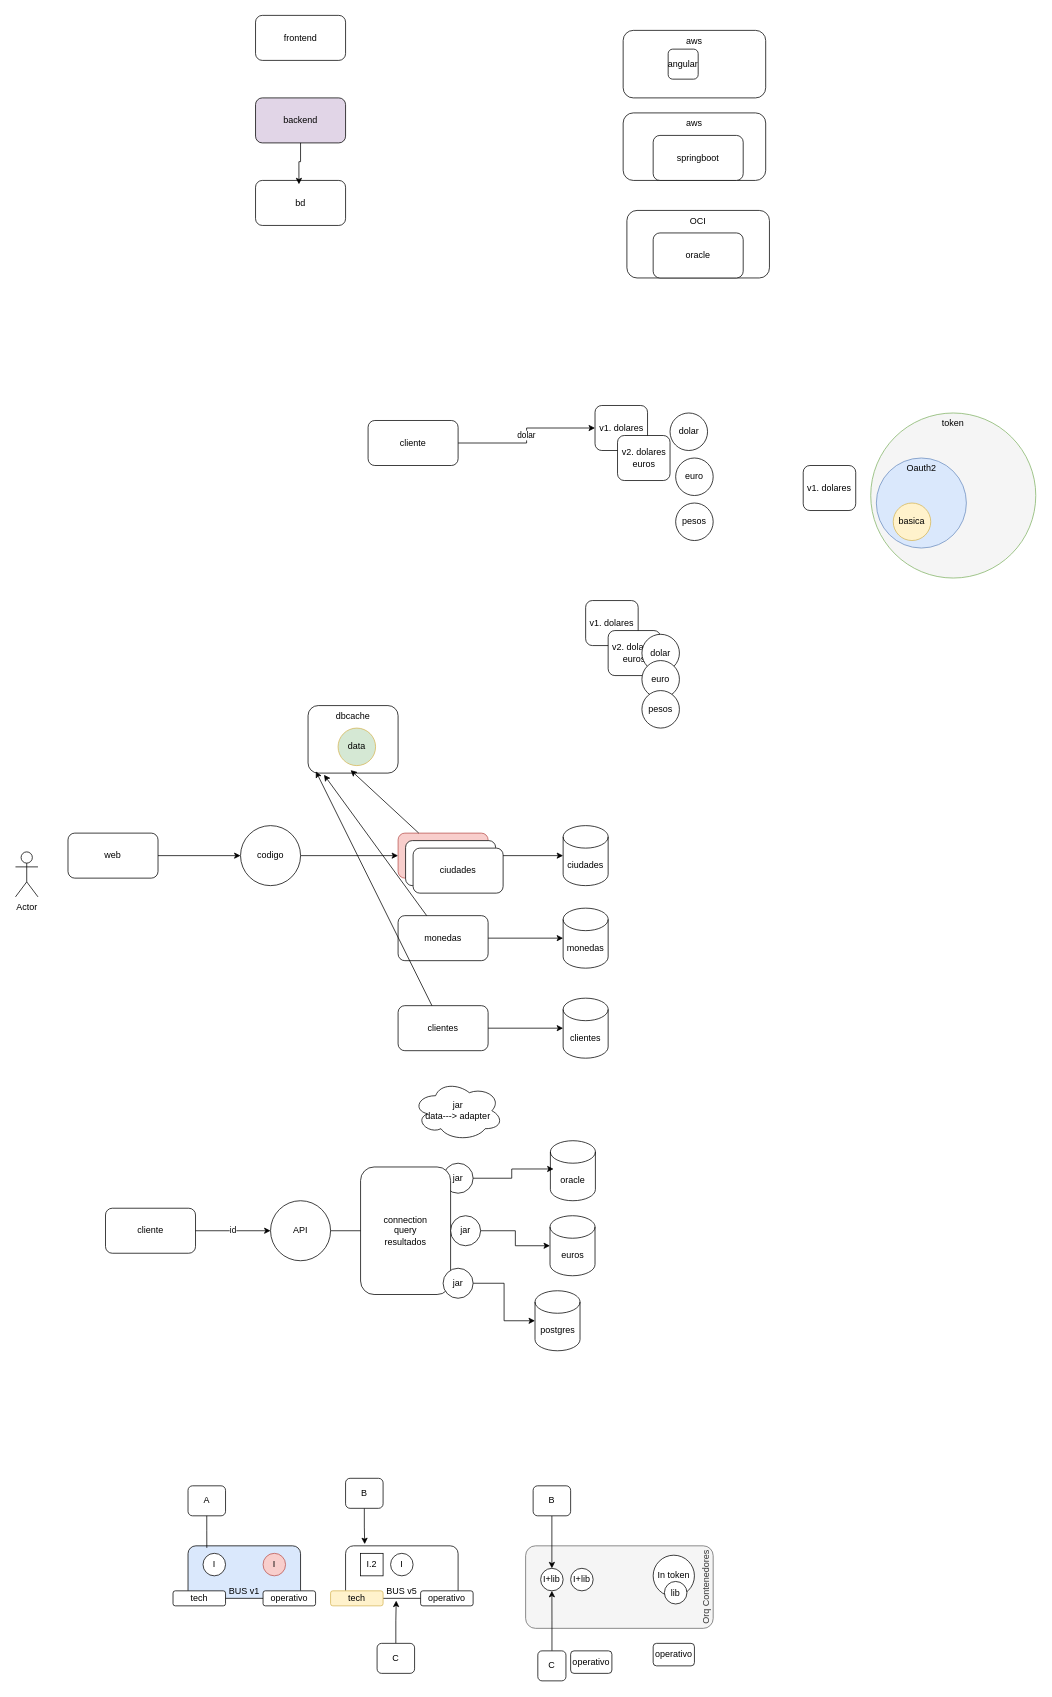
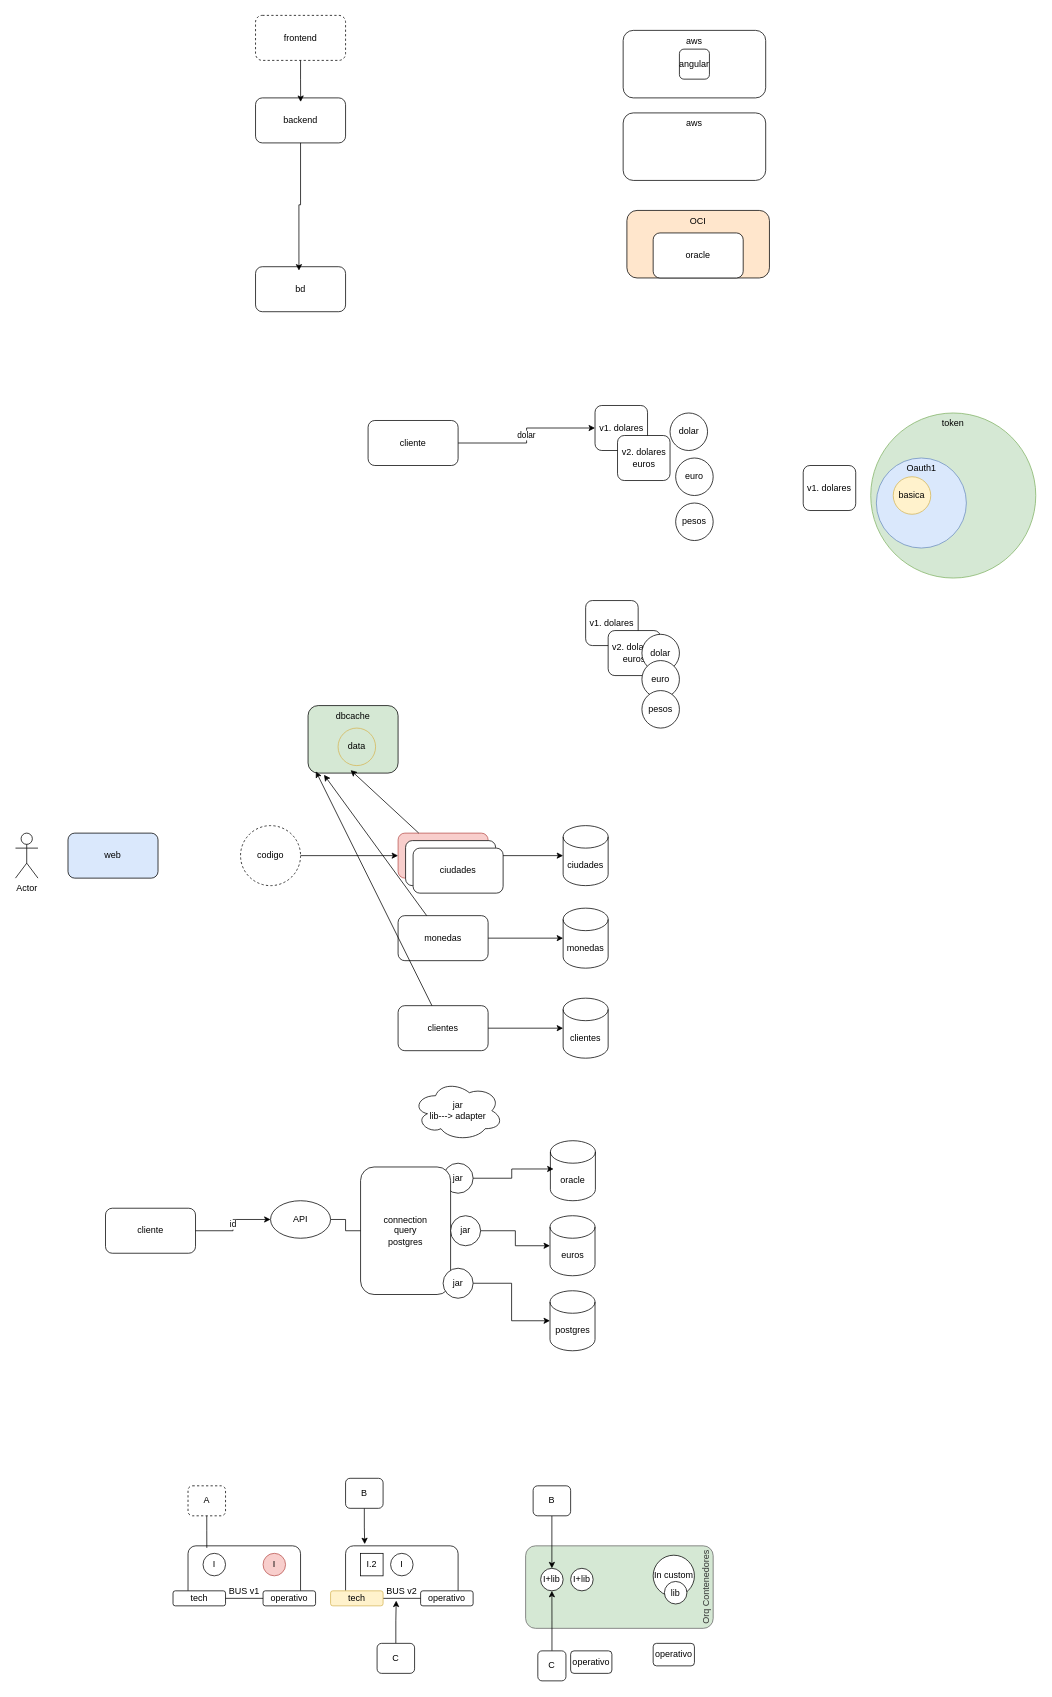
(300, 38) -> (300, 38)
(683, 64) -> (694, 64)
none -> (300, 79)
(300, 120) -> (300, 120)
(698, 158) -> none
(300, 203) -> (300, 289)
(698, 221) -> (698, 221)
(953, 424) -> (953, 424)
(921, 469) -> (921, 469)
(912, 522) -> (912, 495)
(353, 716) -> (353, 716)
(113, 855) -> (113, 855)
(196, 855) -> none
(270, 855) -> (270, 855)
(27, 874) -> (27, 855)
(458, 1110) -> (458, 1110)
(300, 1230) -> (300, 1219)
(405, 1230) -> (405, 1230)
(557, 1320) -> (572, 1320)
(207, 1500) -> (207, 1500)
(244, 1572) -> (244, 1572)
(674, 1575) -> (674, 1575)
(619, 1587) -> (619, 1587)
(402, 1590) -> (402, 1590)
